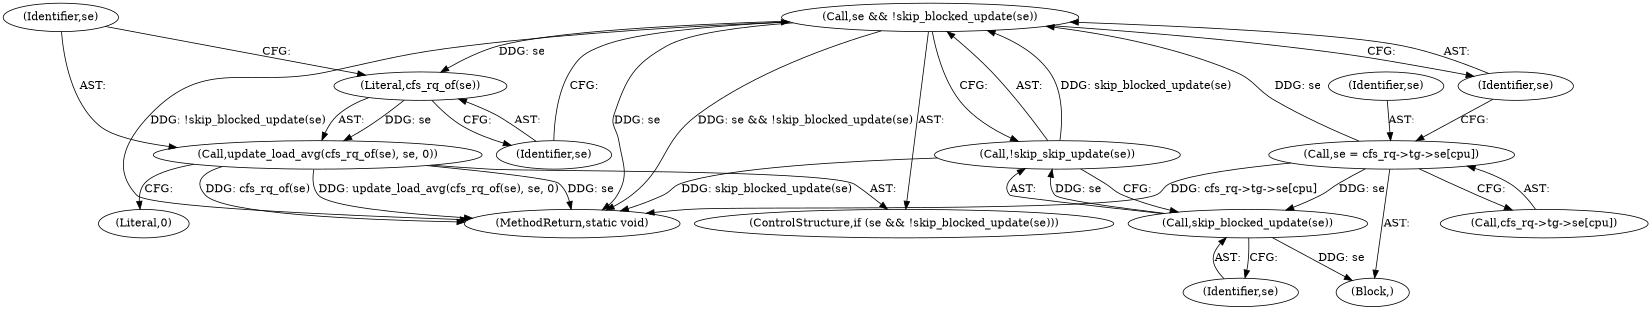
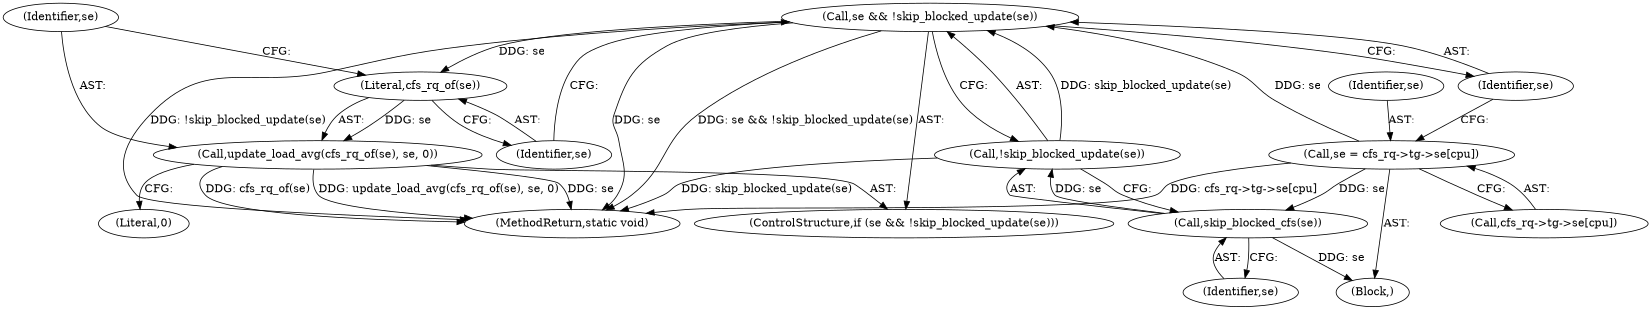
(1057, 155) -> (1057, 155)
(1248, 224) -> (1248, 224)
